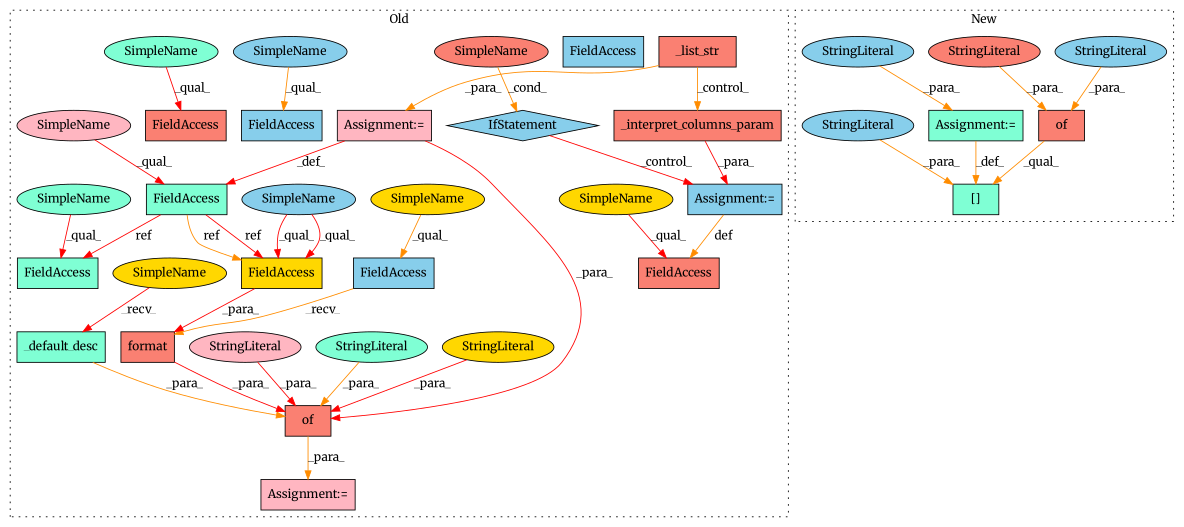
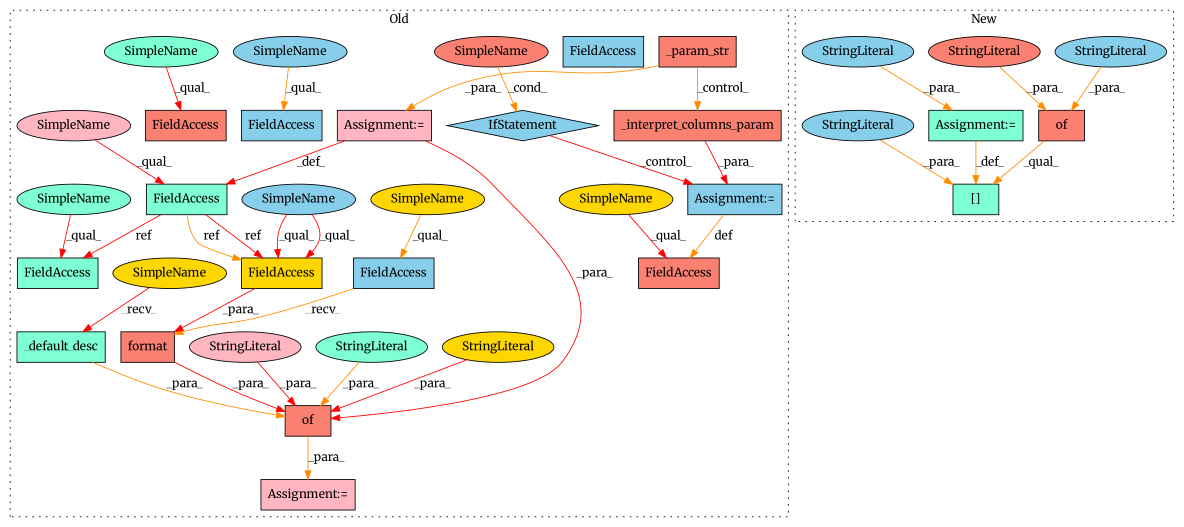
(698, 52) -> (698, 52)
